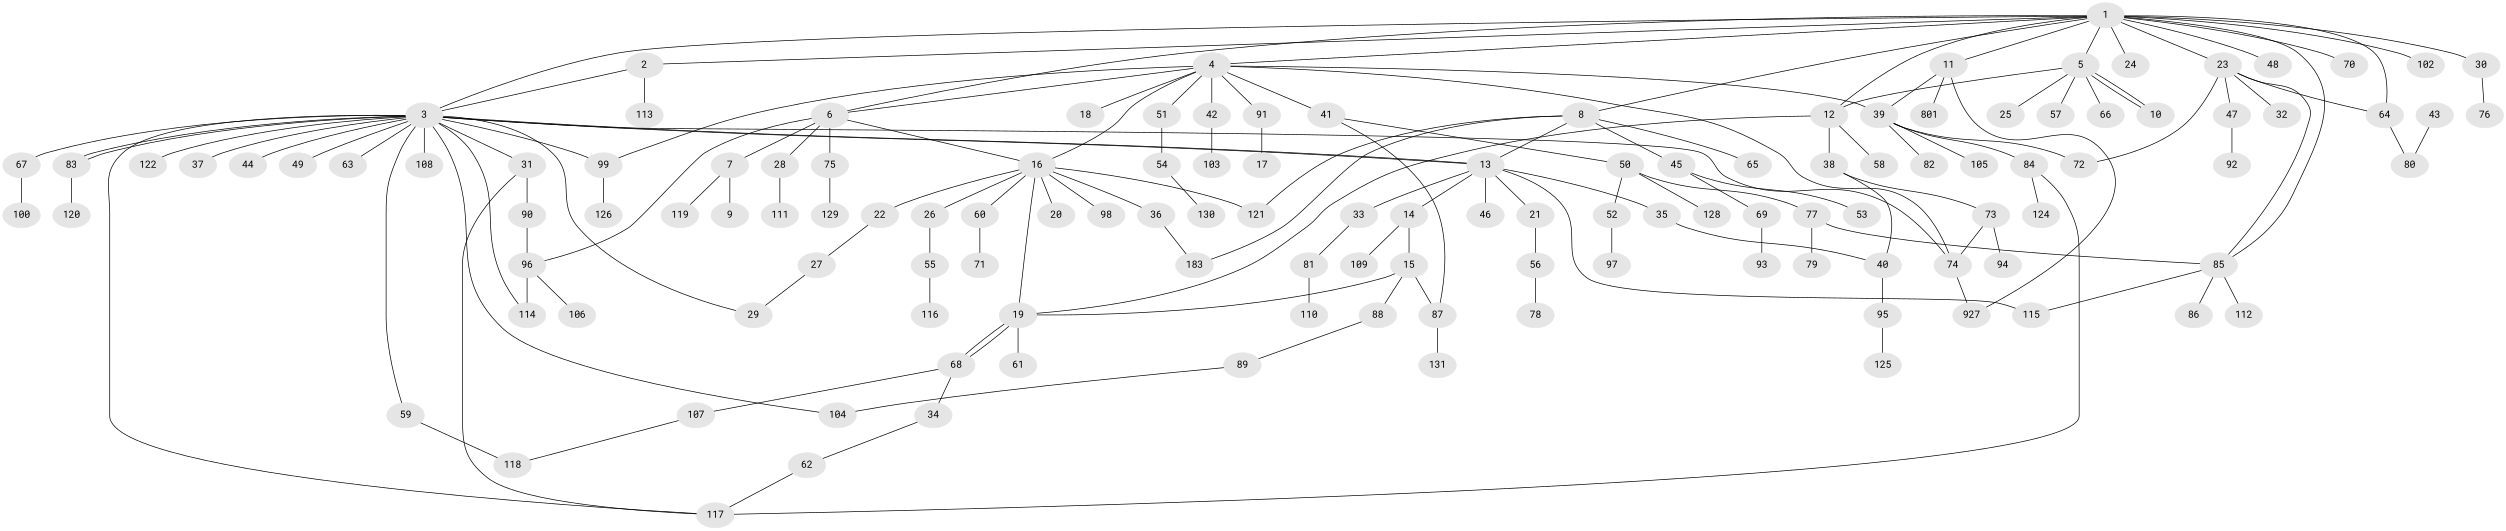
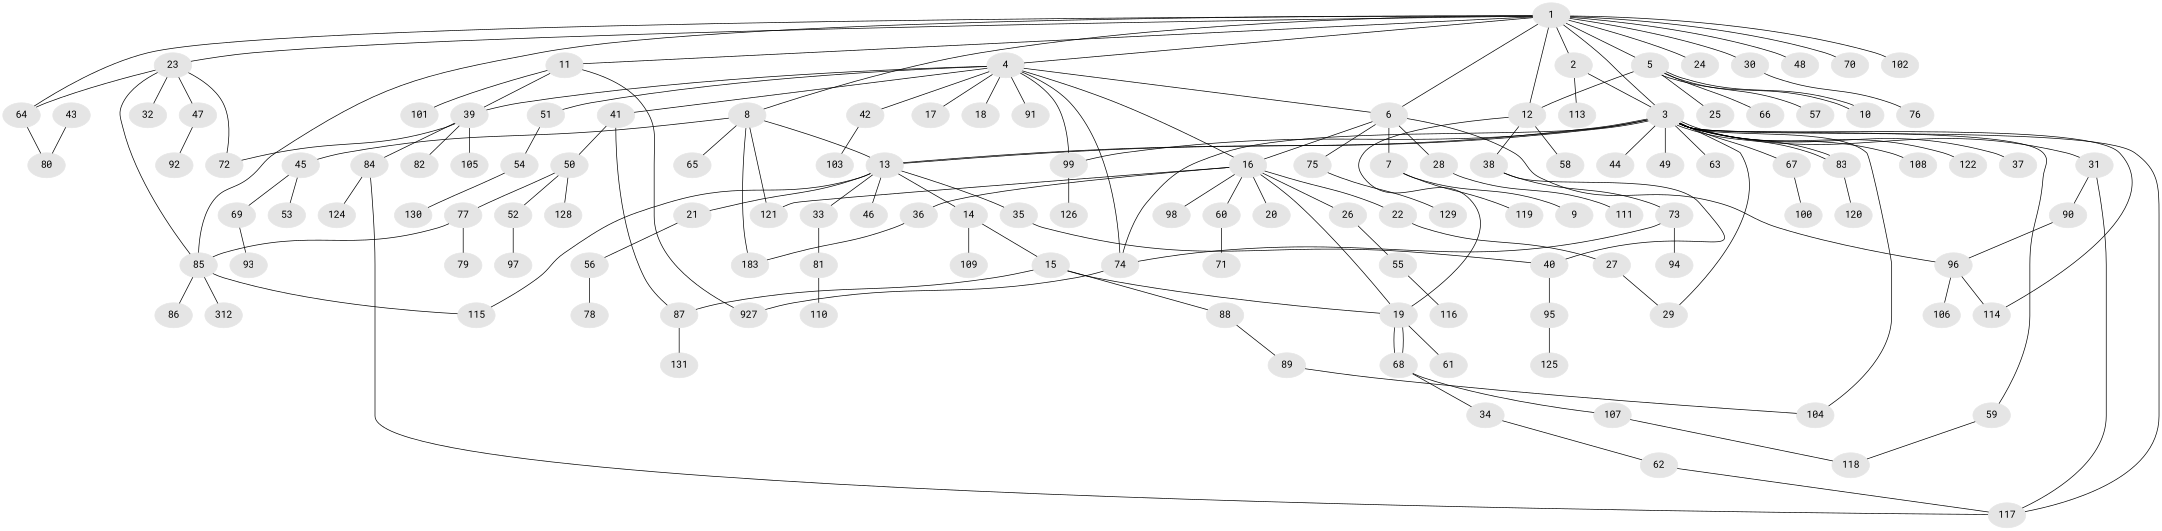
(1929, 115) -> (419, 115)
(1262, 140) -> (968, 90)
(2244, 315) -> (224, 315)
